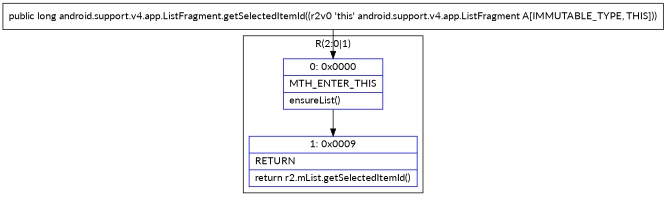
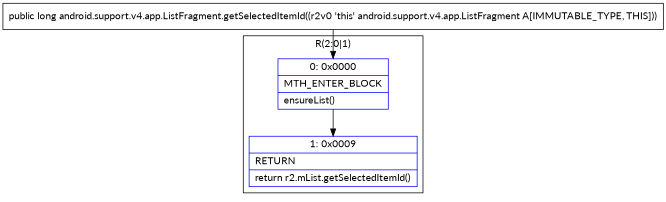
(333, 84) -> (333, 84)
